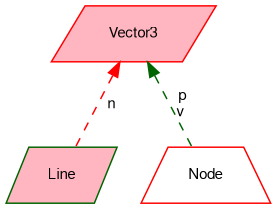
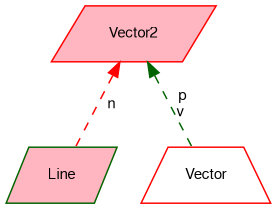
(134, 34) -> (134, 34)
(206, 175) -> (206, 175)
